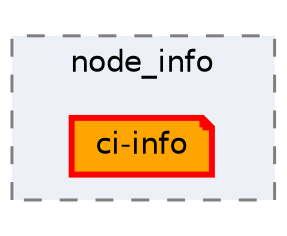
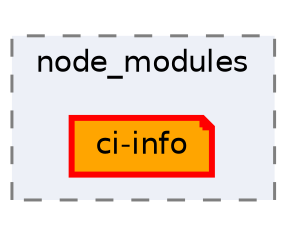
(143, 64) -> (143, 64)
